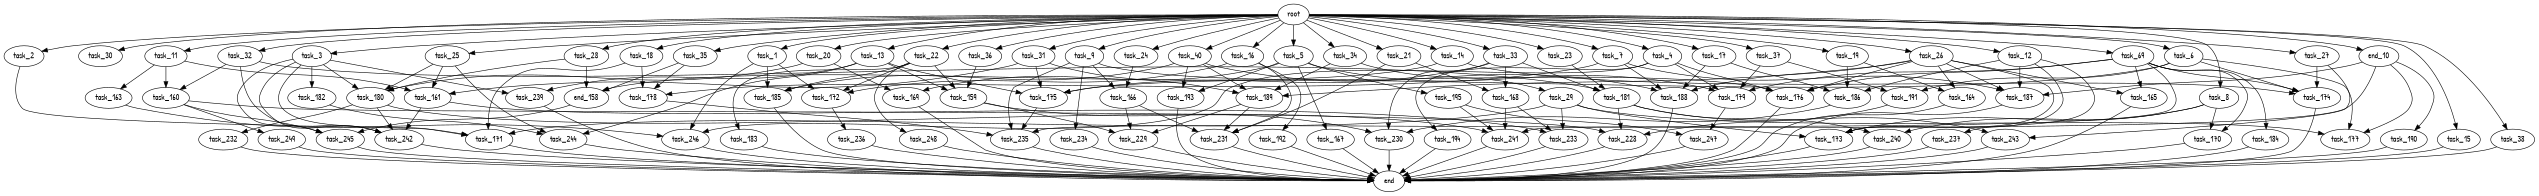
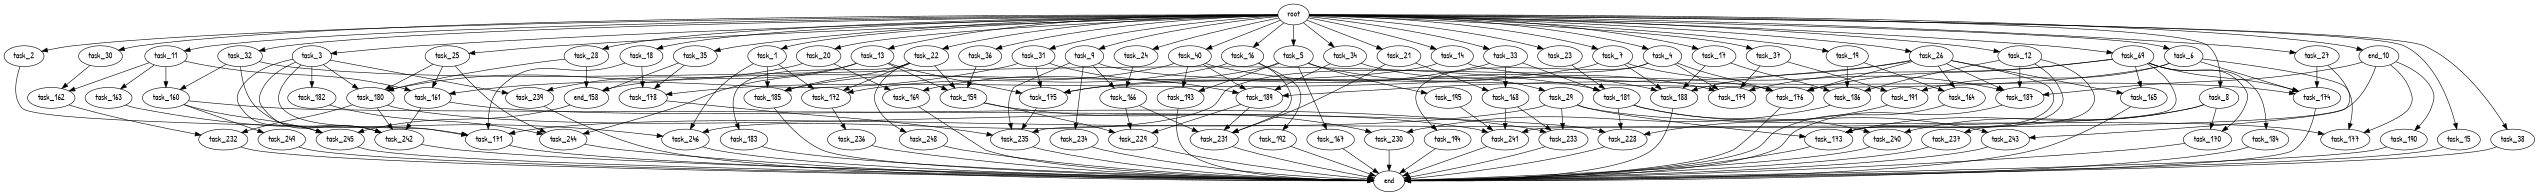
(1424, 73) -> none
none -> (51, 98)
(1704, 140) -> none
